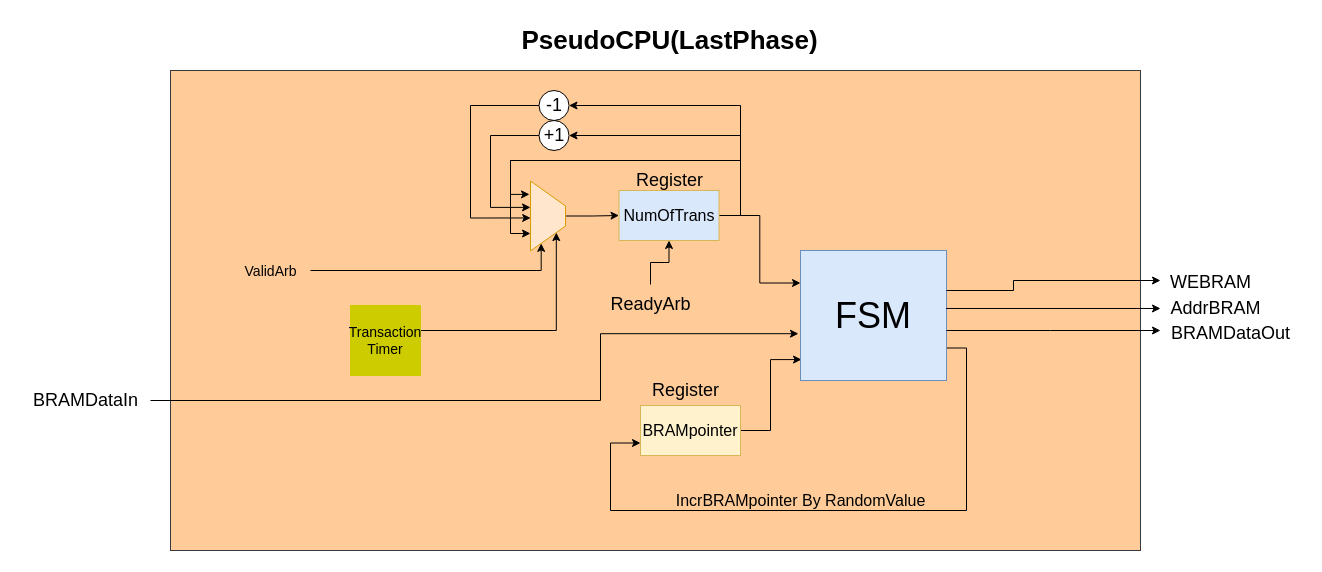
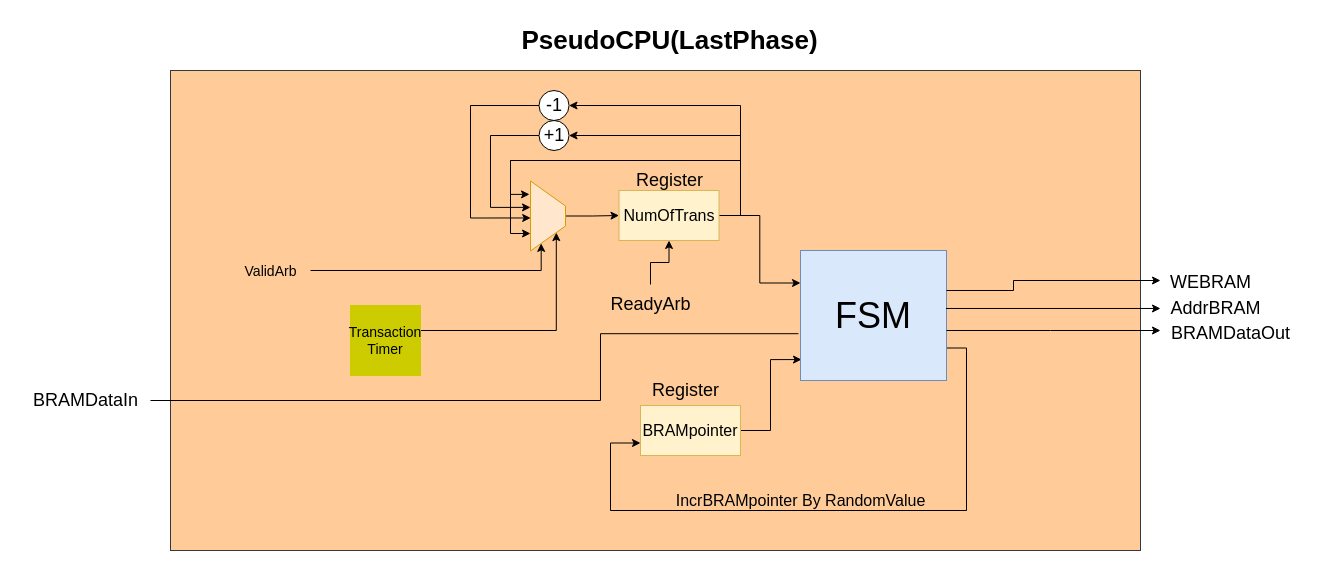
(669, 216) -> (669, 216)
(790, 334) -> (792, 334)
